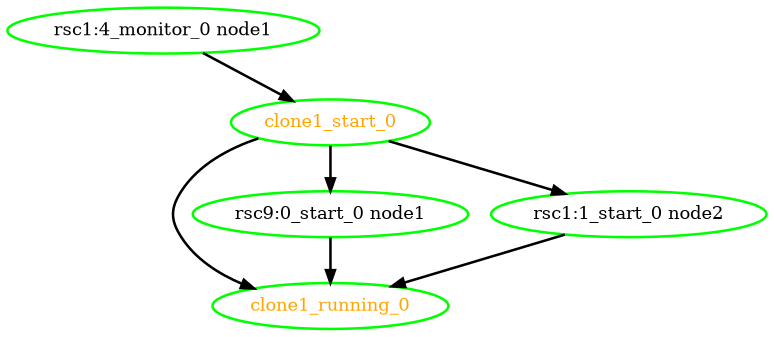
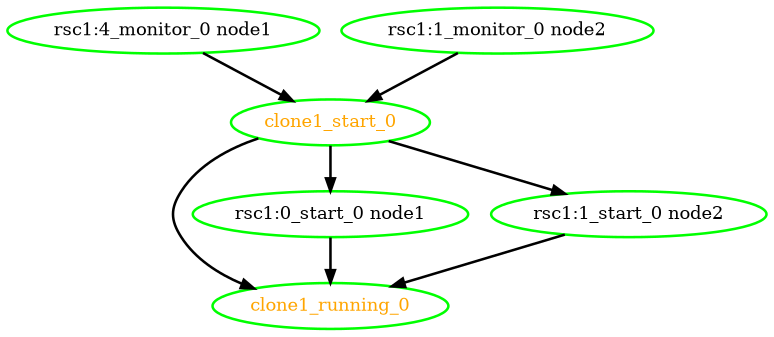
none -> (497, 31)
(330, 214) -> (330, 214)
